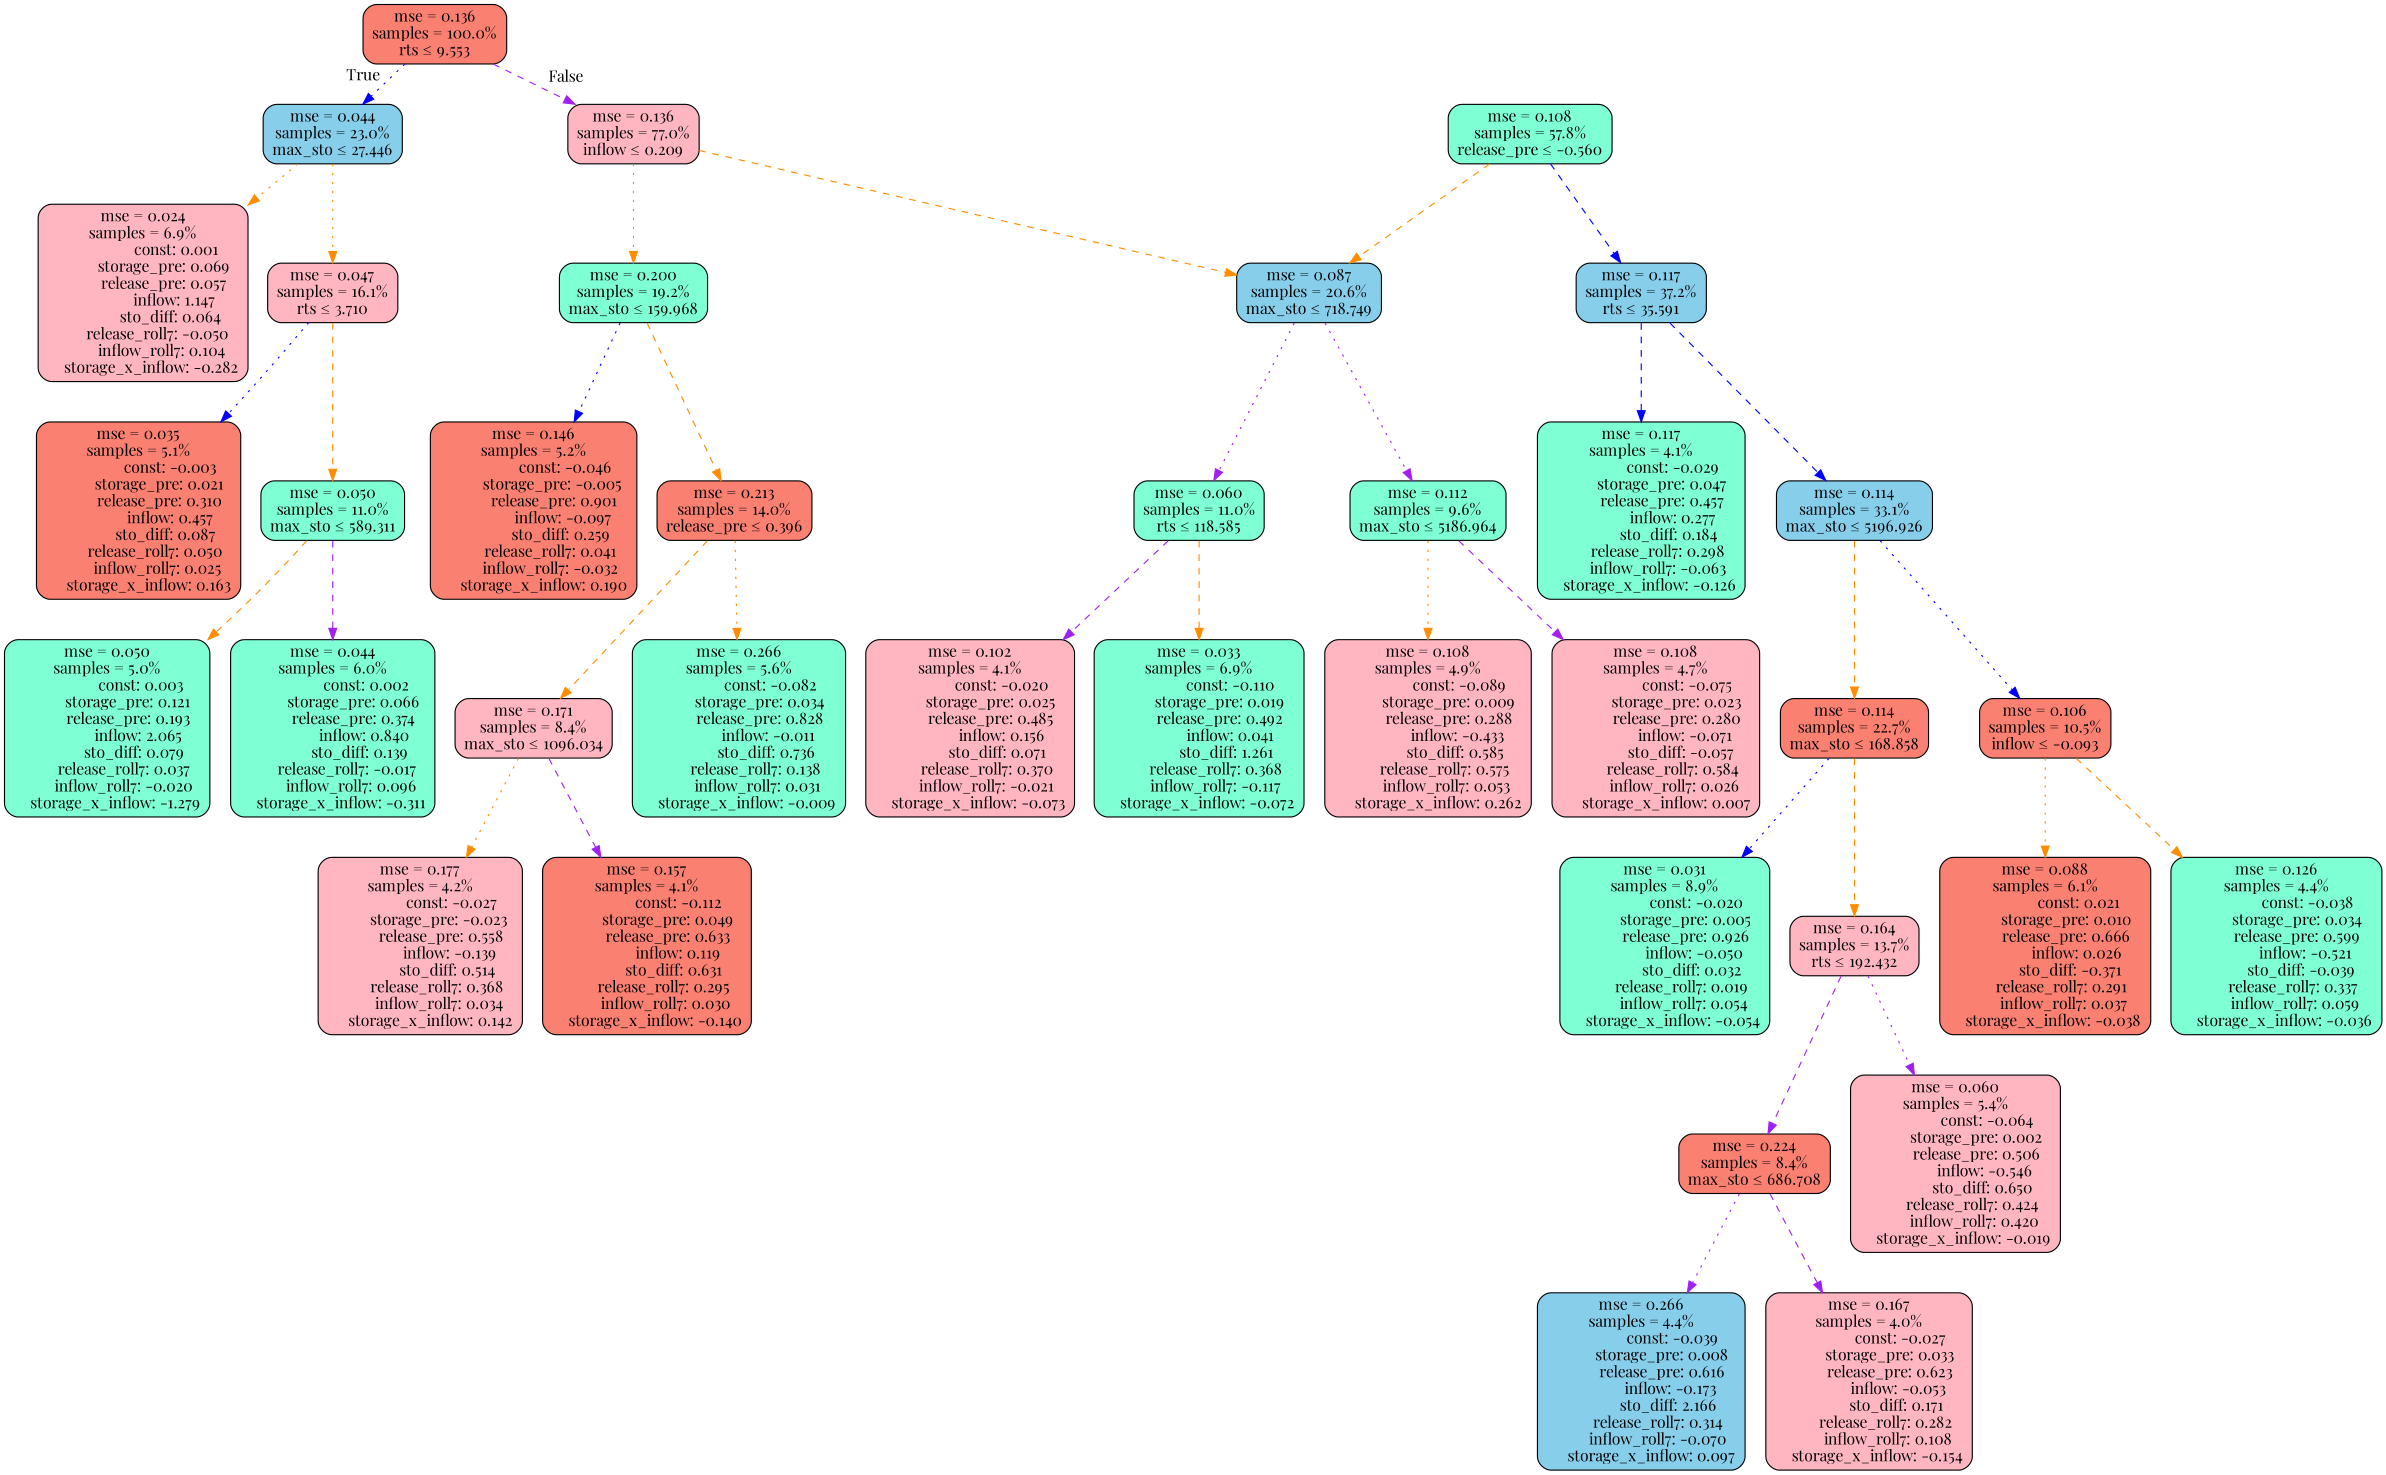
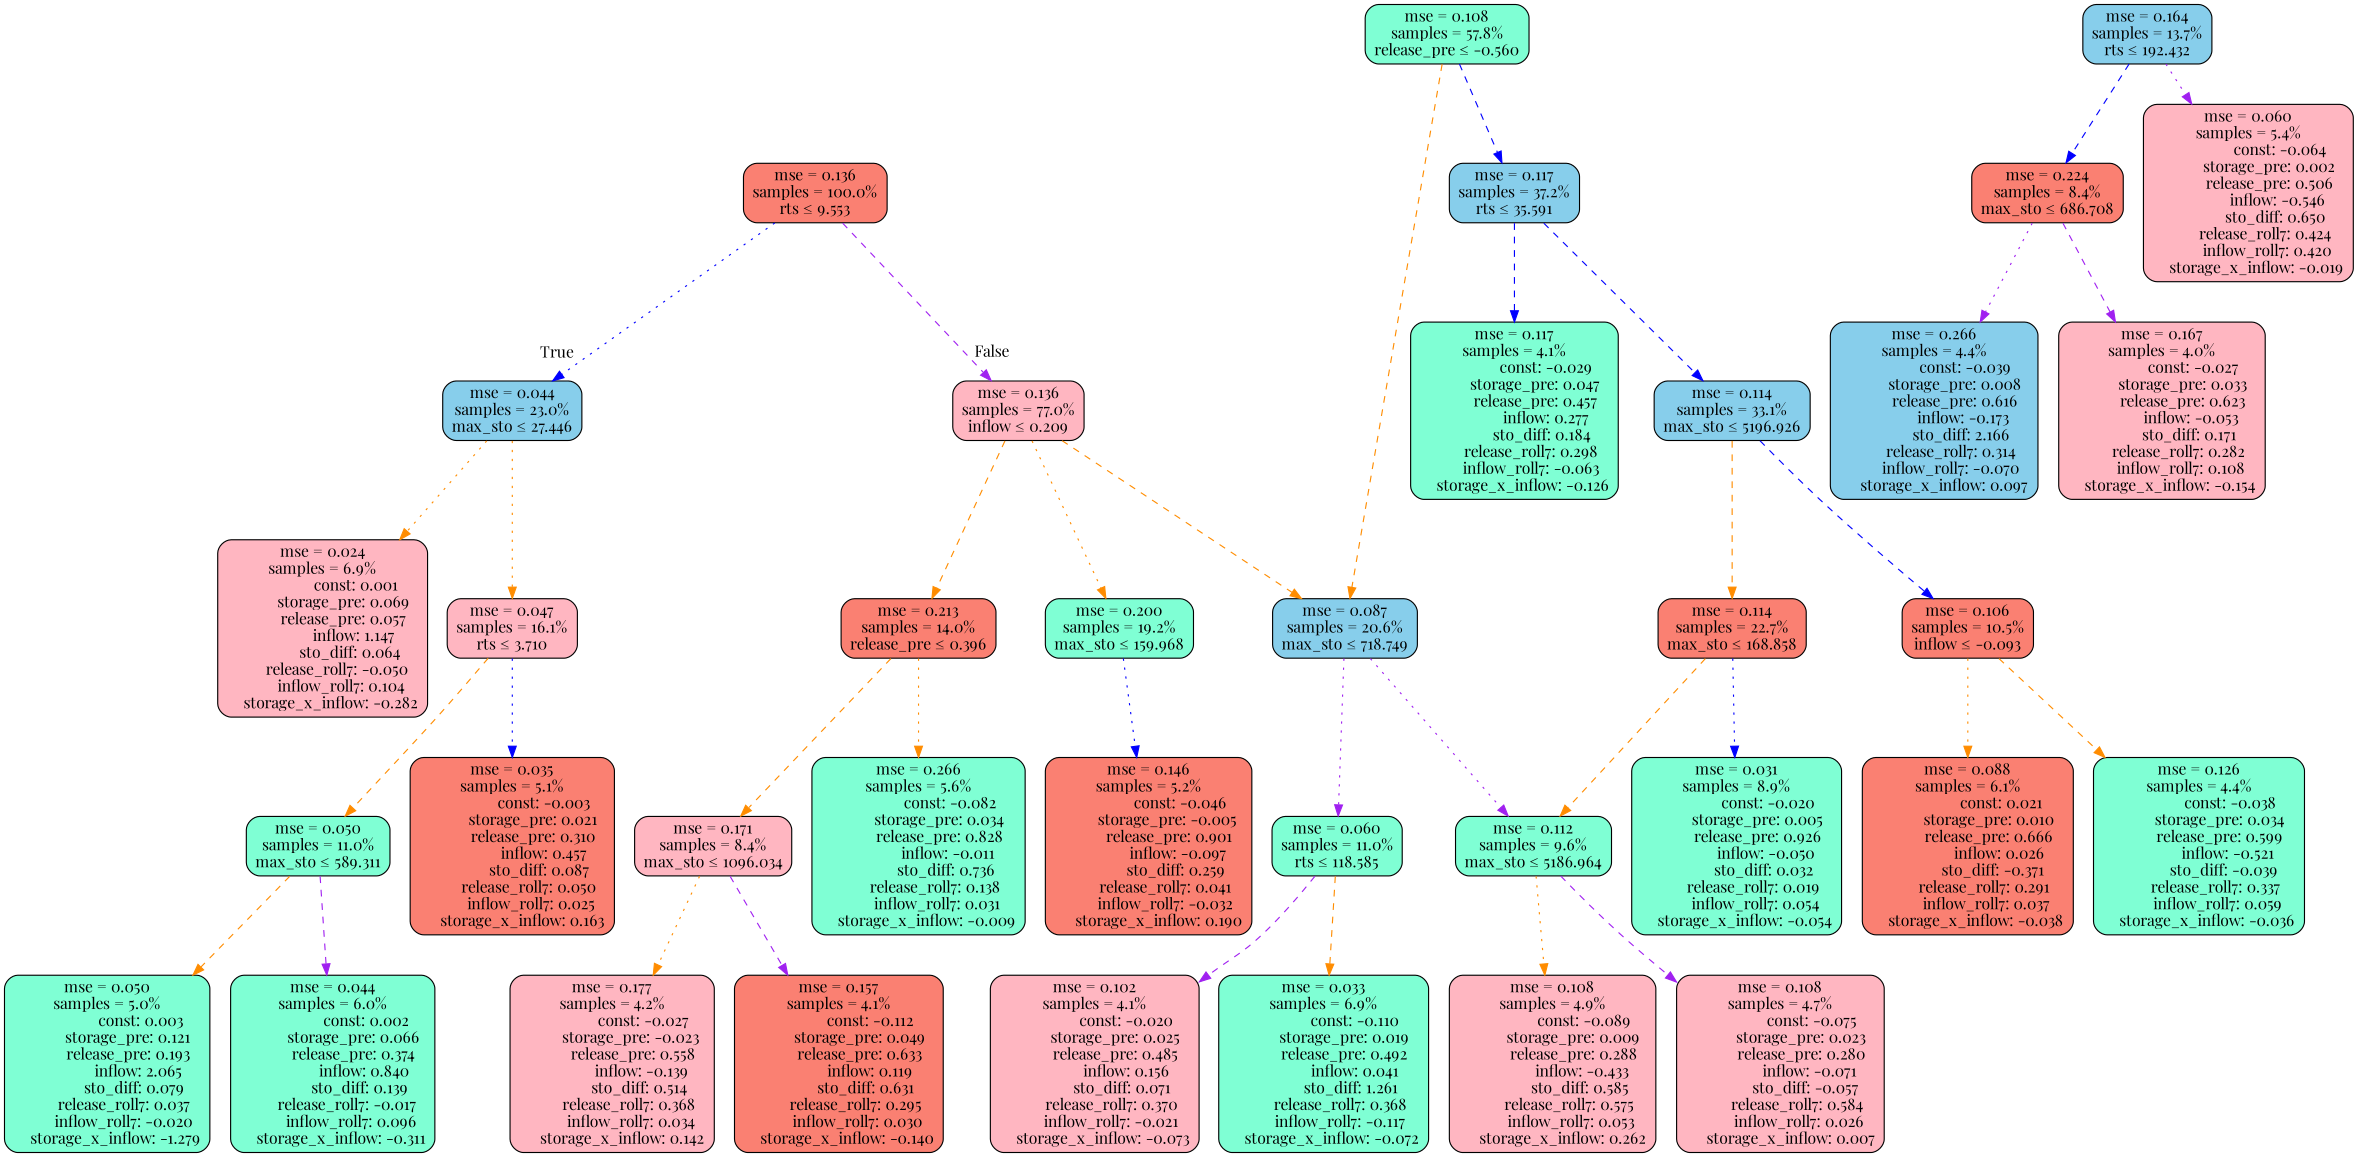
(682, 397) -> (971, 515)
(1946, 615) -> (1840, 518)
(1854, 832) -> (1637, 733)
(1854, 946) -> (2147, 34)
(1807, 1050) -> (2101, 109)
